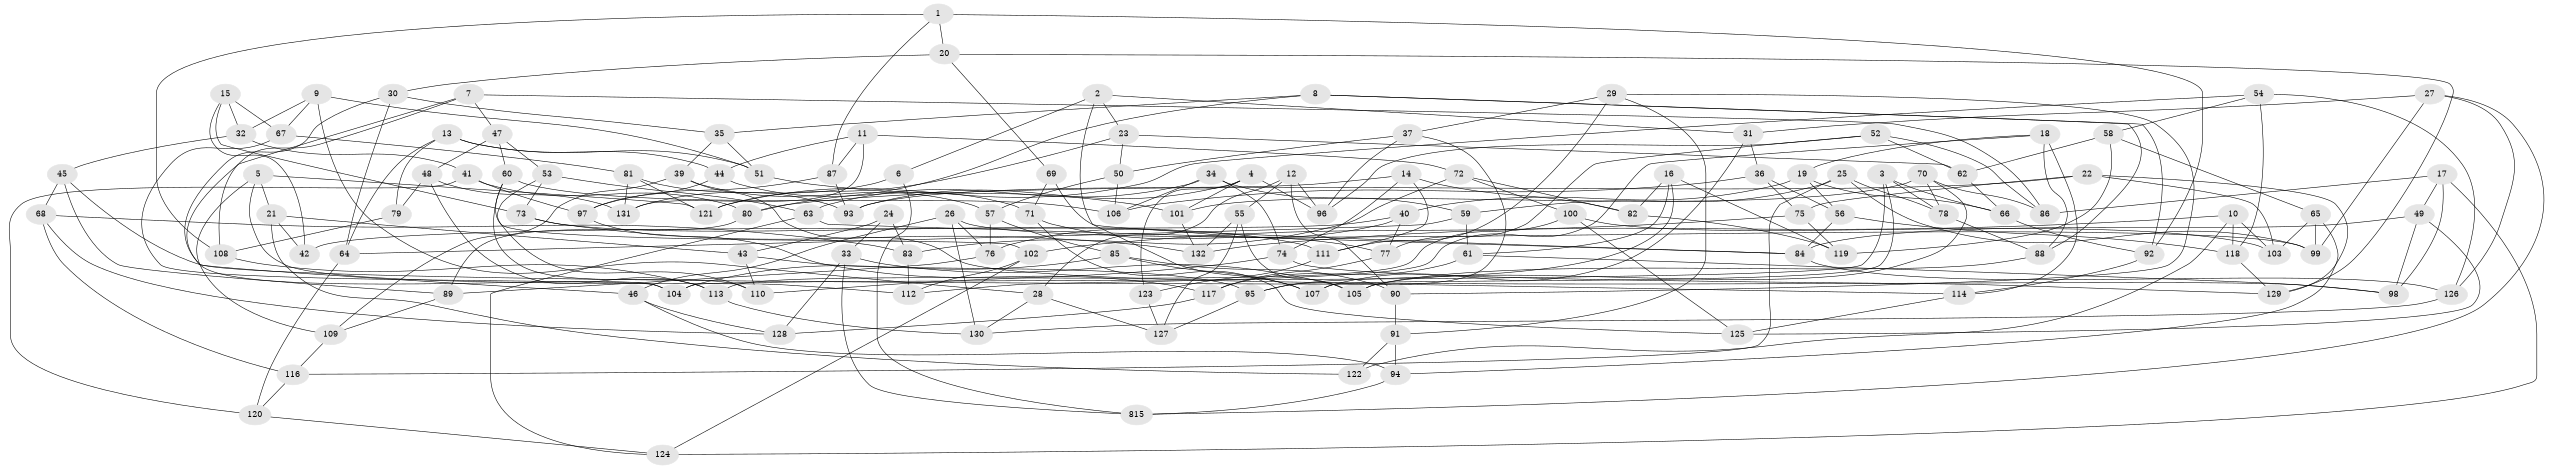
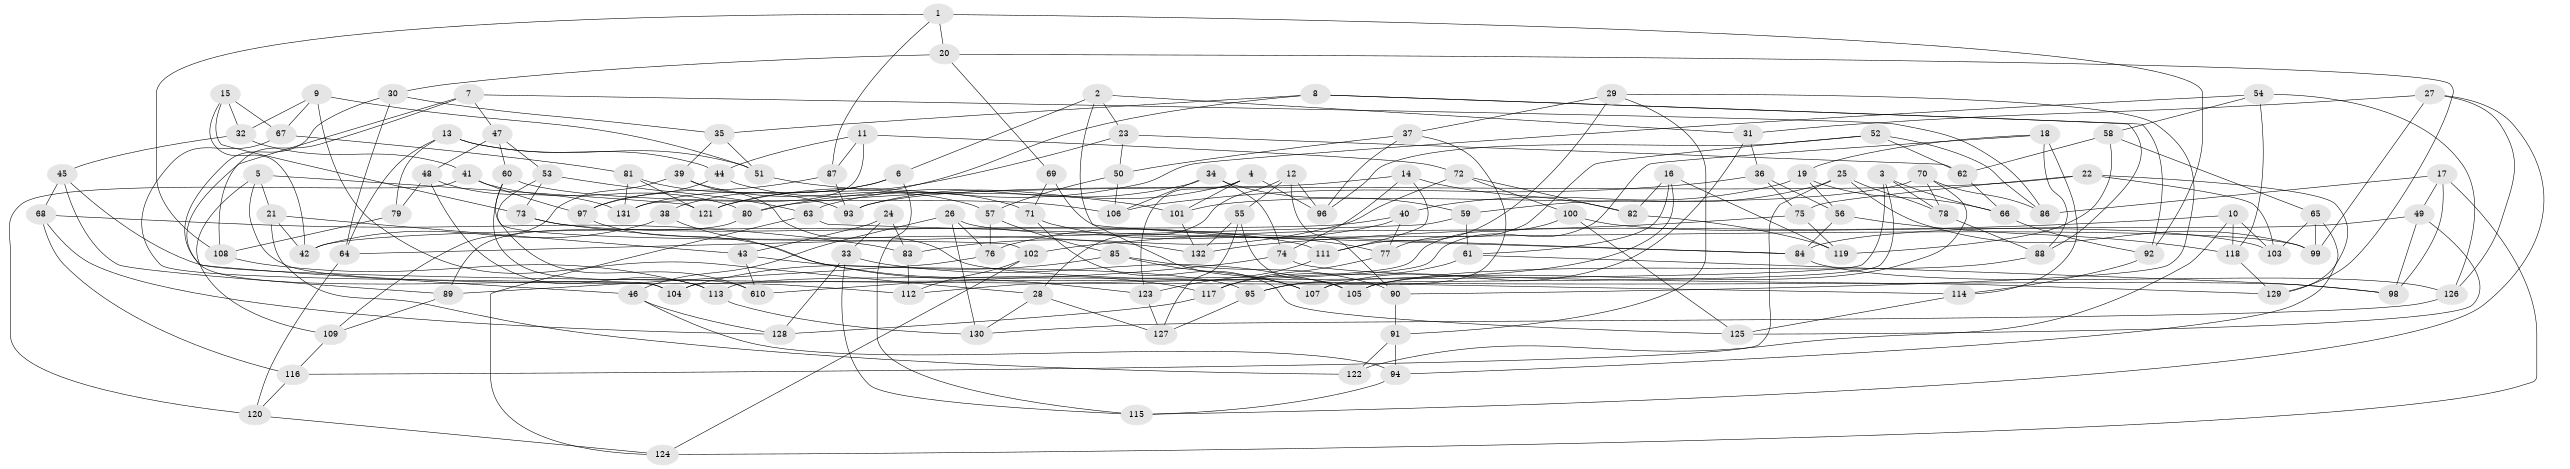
none -> (665, 214)
(758, 295) -> (758, 295)
(1137, 415) -> (1137, 415)
